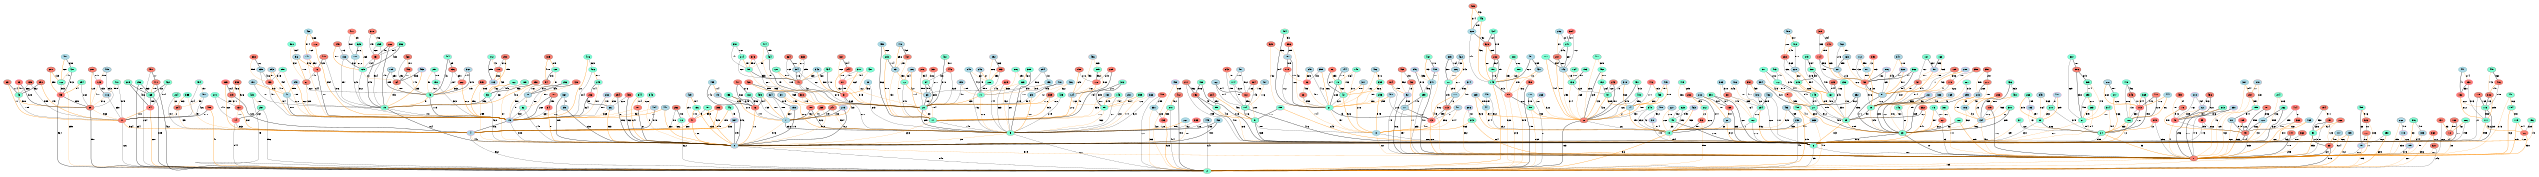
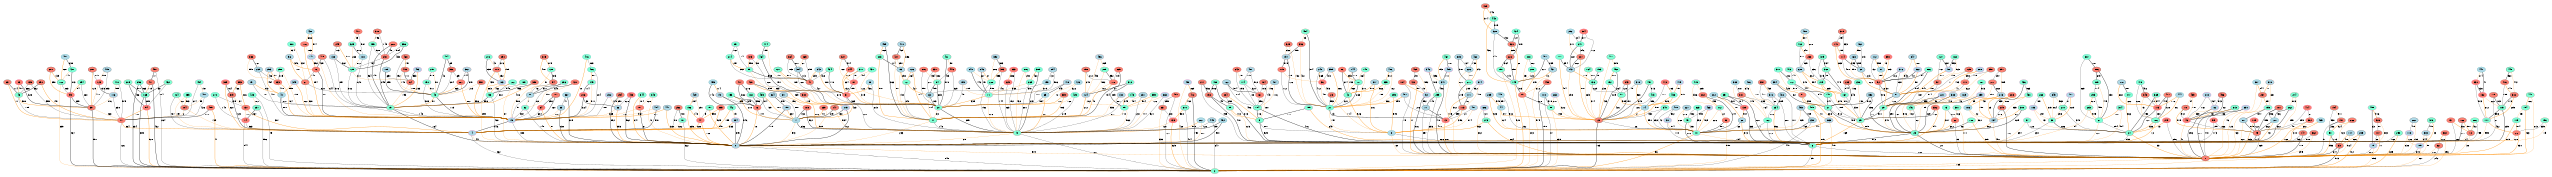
none -> (1010, 76)
(1154, 108) -> (1163, 108)
